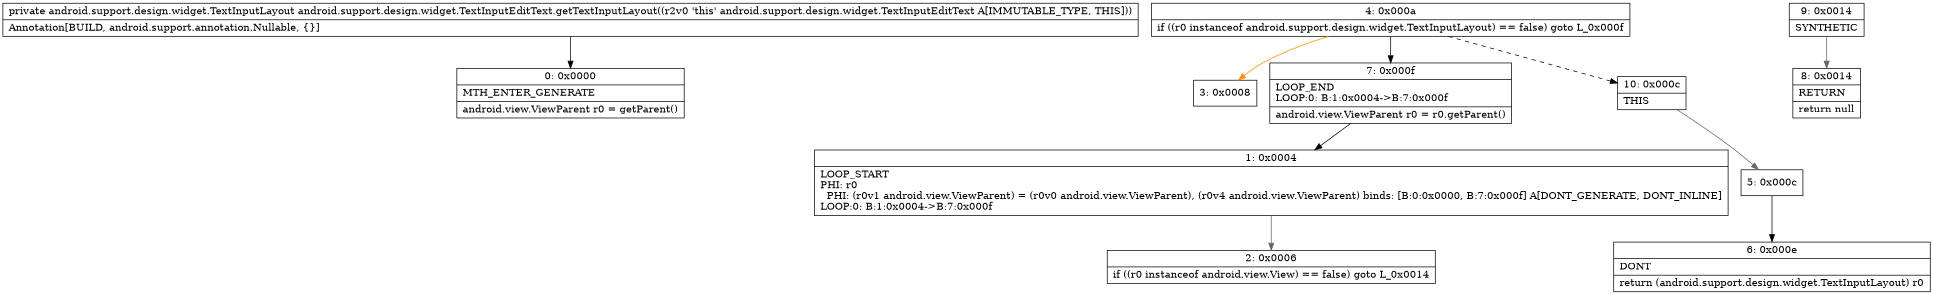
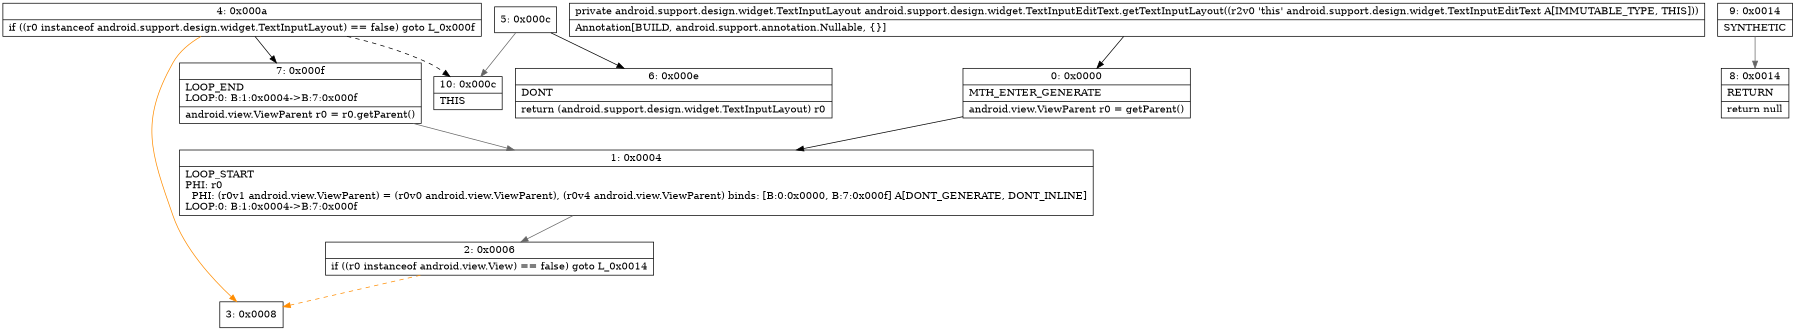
none -> (883, 133)
(1336, 135) -> (460, 136)
(1716, 136) -> (500, 52)
none -> (355, 290)
